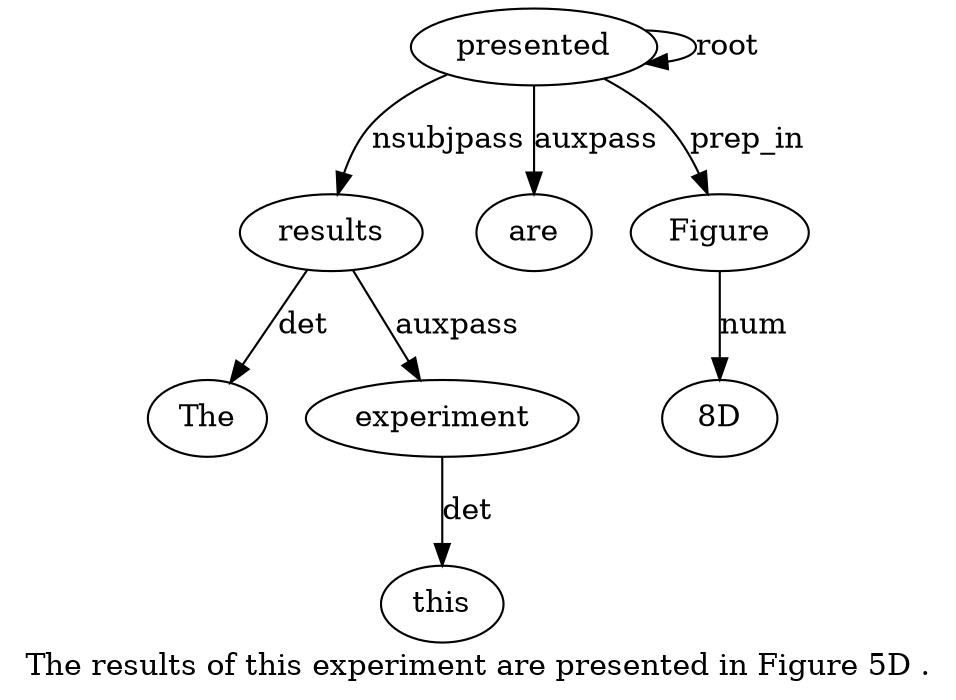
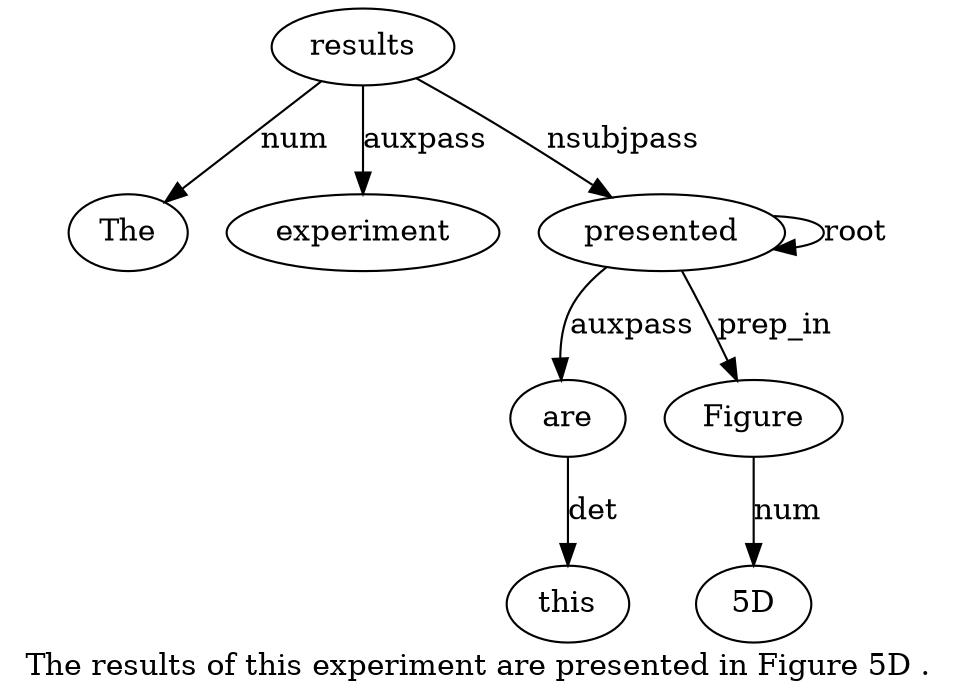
(384, 112) -> (505, 130)
(304, 326) -> (295, 140)
(720, 418) -> (754, 604)
(442, 501) -> (568, 501)
